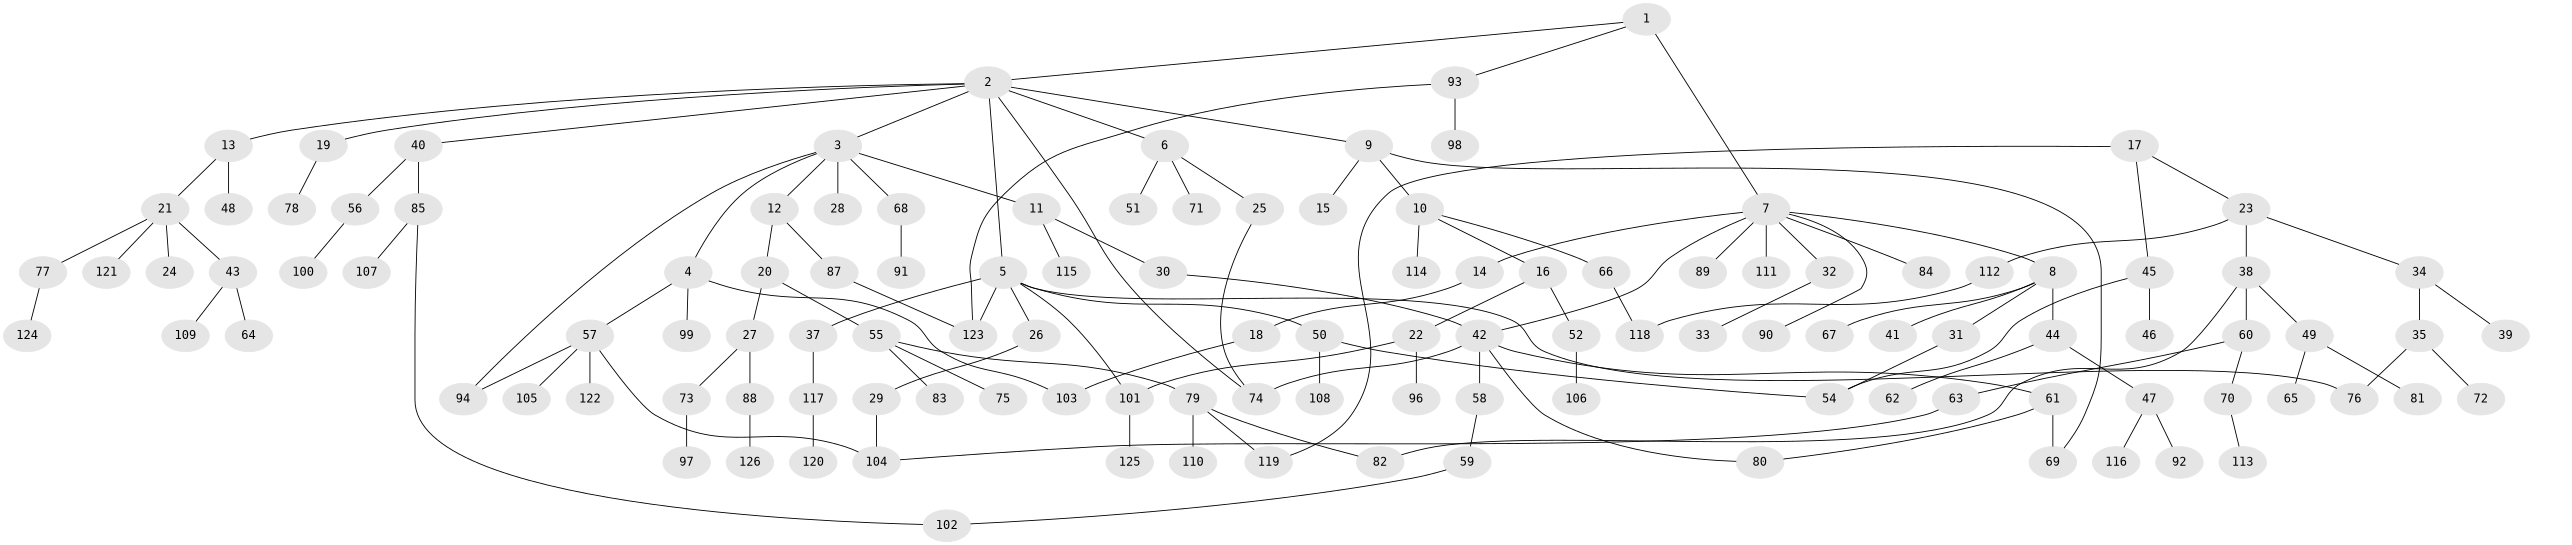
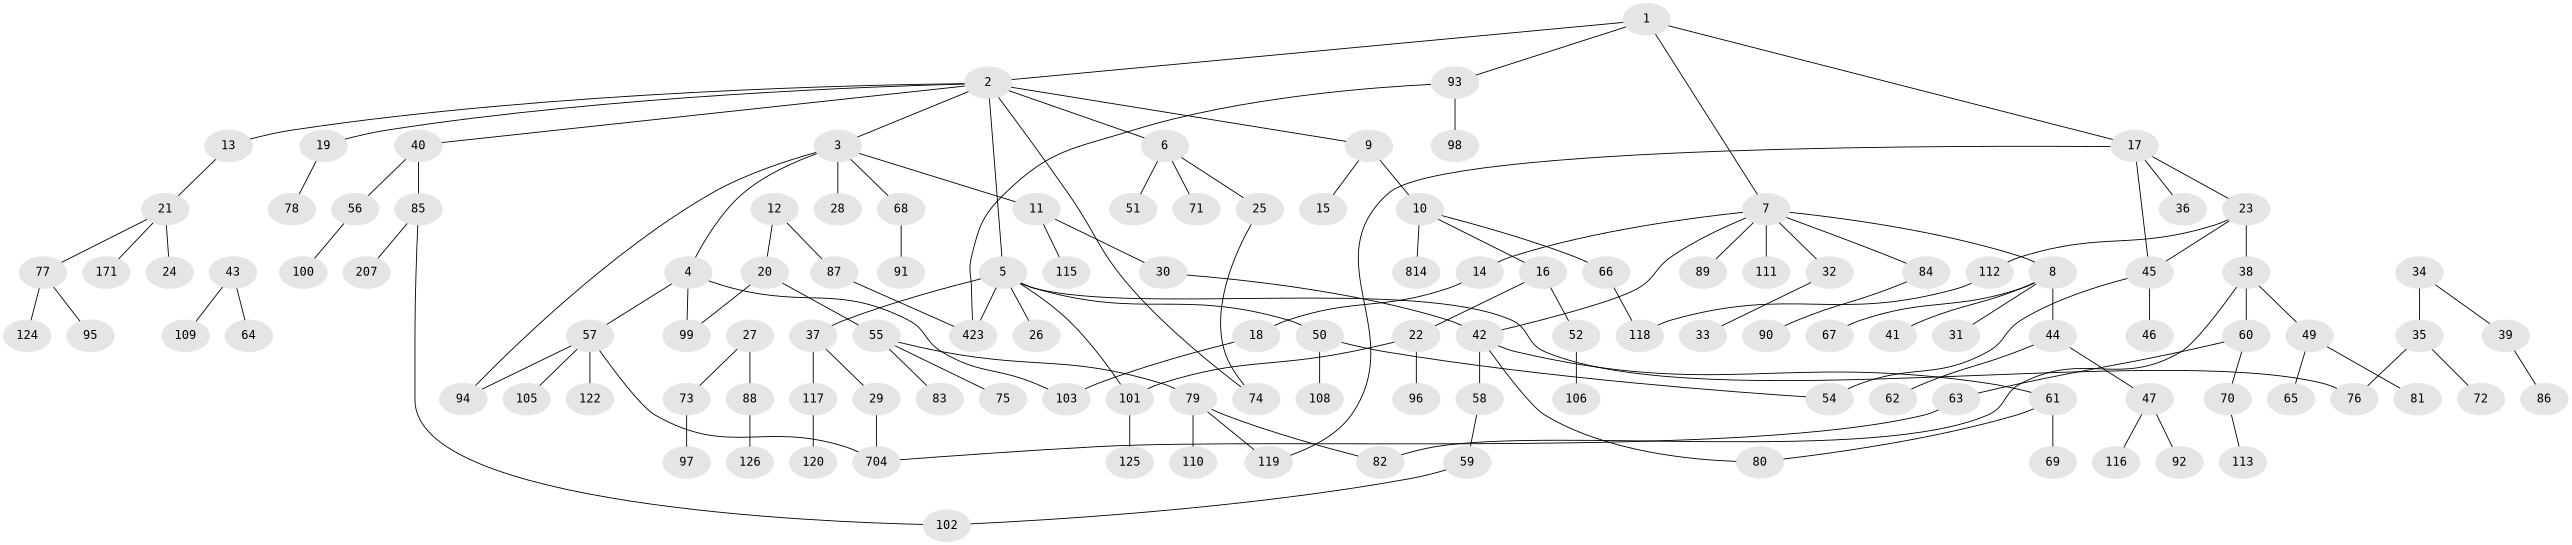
none -> (1891, 83)
(1857, 172) -> none
(806, 177) -> none
(229, 209) -> none
none -> (2183, 209)
(199, 241) -> none
(2333, 241) -> (2198, 241)
(1867, 272) -> (1861, 298)
(106, 273) -> (106, 273)
(367, 273) -> (367, 273)
(1416, 273) -> (1416, 273)
(757, 304) -> (726, 304)
none -> (91, 336)
(973, 336) -> (973, 336)
(957, 367) -> (845, 367)
(1893, 367) -> none
(1363, 368) -> none
none -> (2544, 399)
(877, 462) -> (877, 462)
